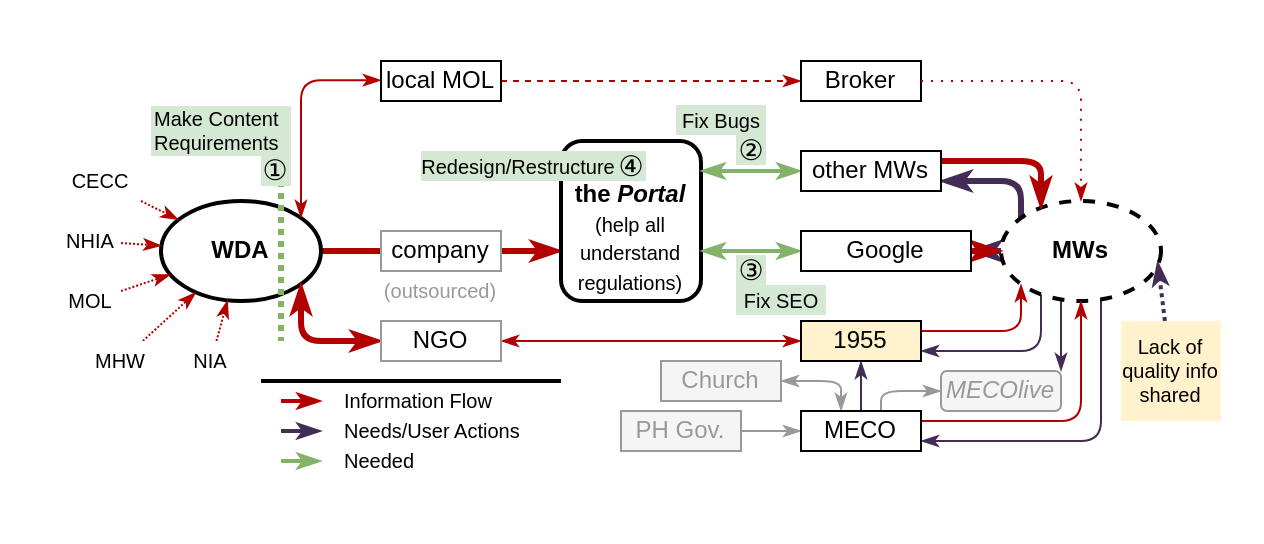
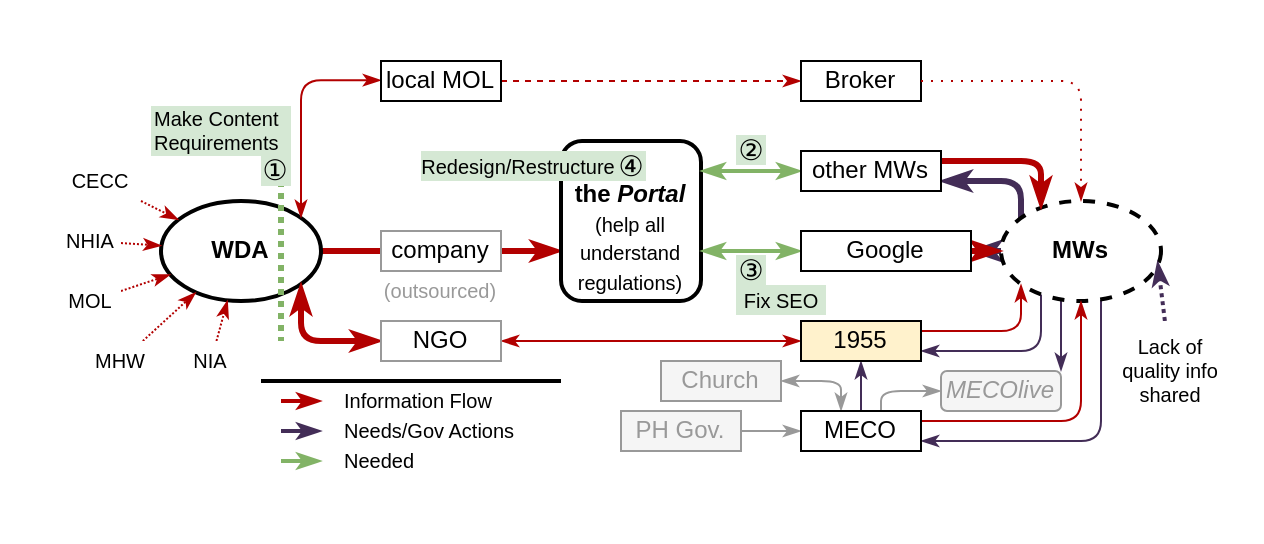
(721, 120) -> none
(1171, 371) -> (1171, 371)
(441, 431) -> (435, 431)
